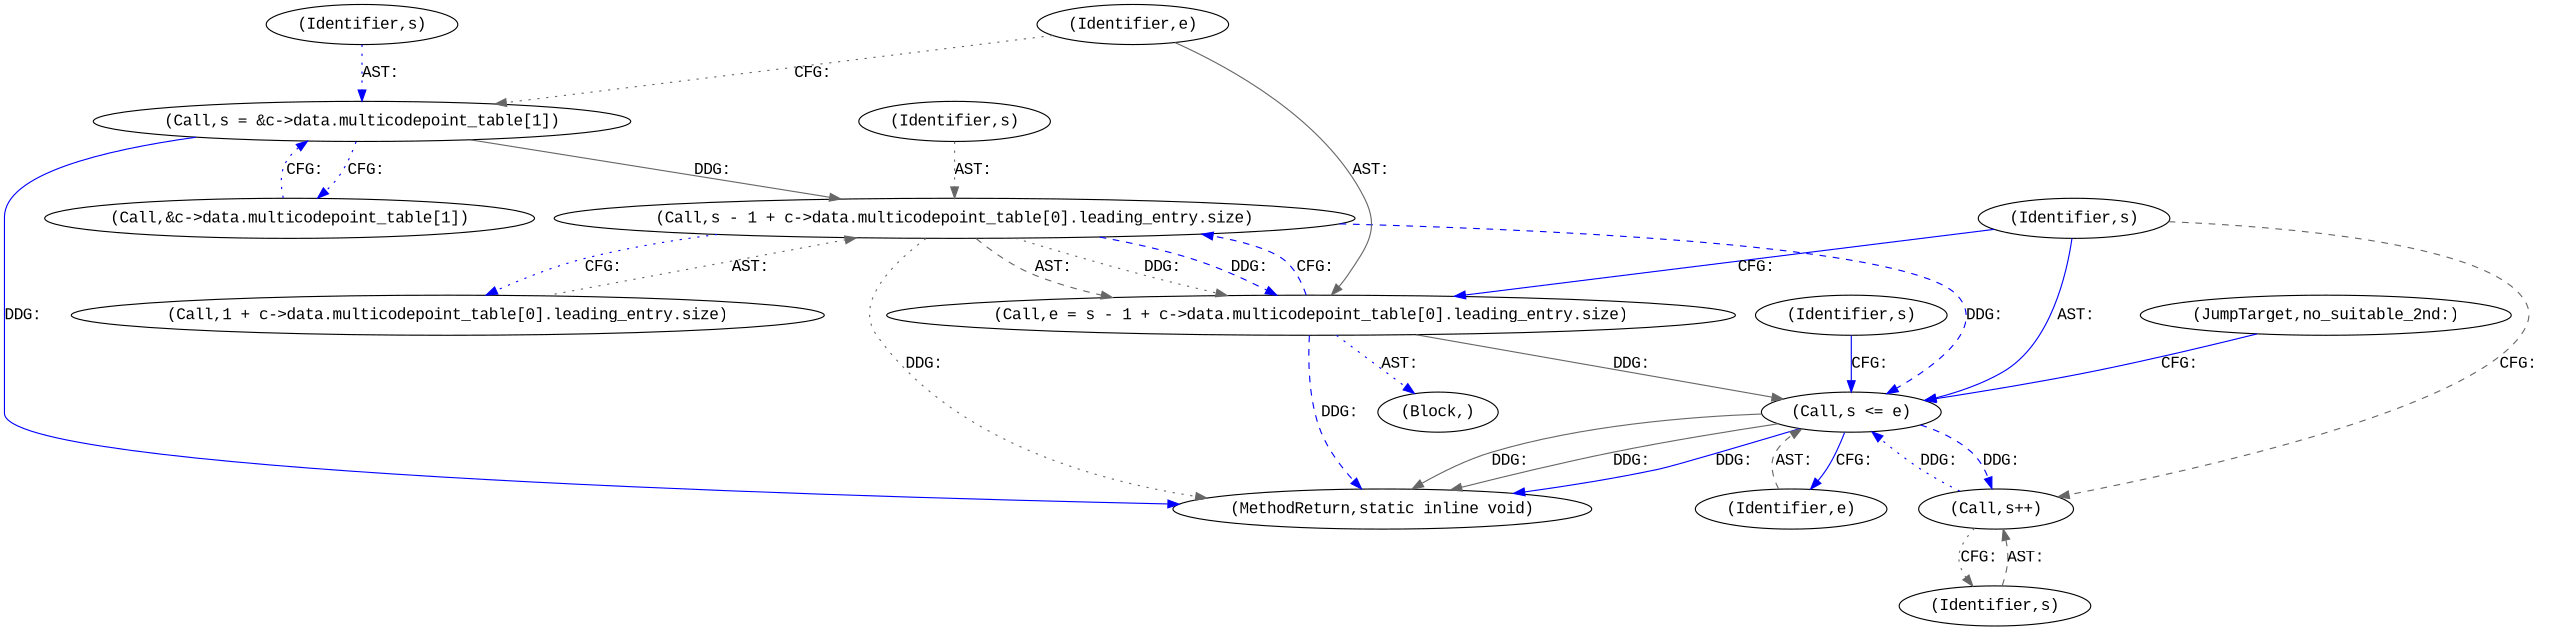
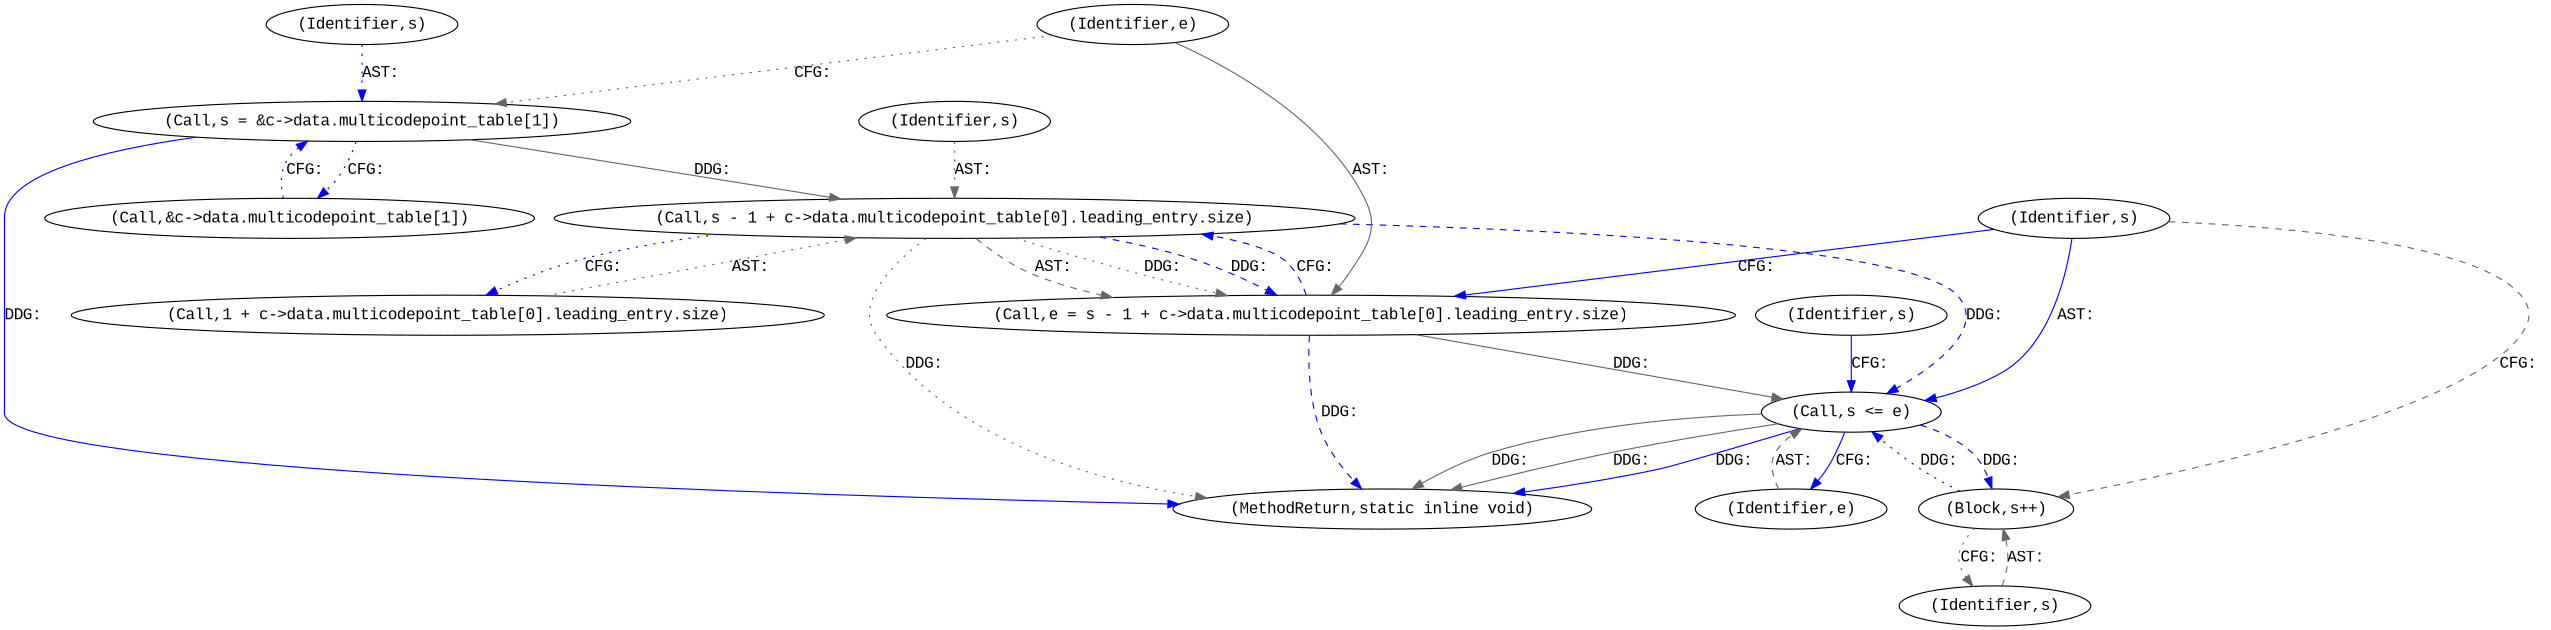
(2326, 315) -> none
(1438, 412) -> none
(1996, 509) -> (1996, 509)
